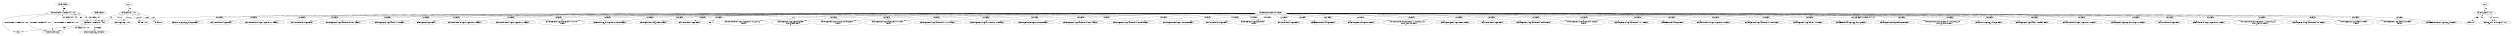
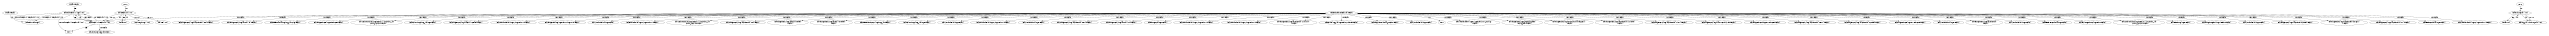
(63, 13) -> (74, 13)
(1863, 17) -> (423, 17)
none -> (2181, 23)
(74, 27) -> none
